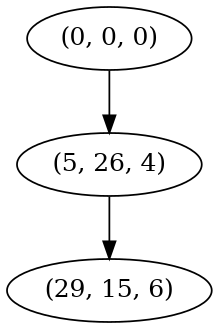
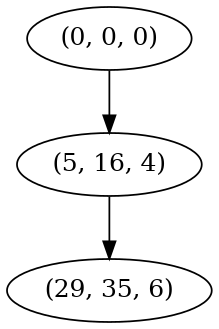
(109, 164) -> (109, 164)
(109, 290) -> (109, 290)
